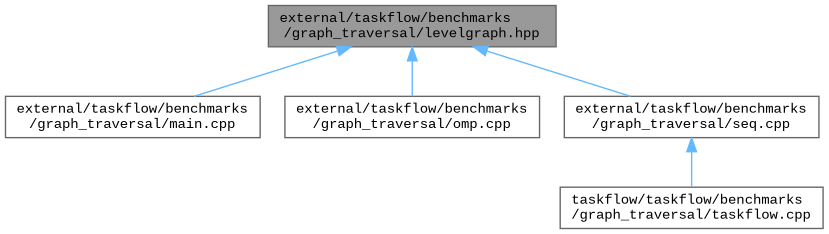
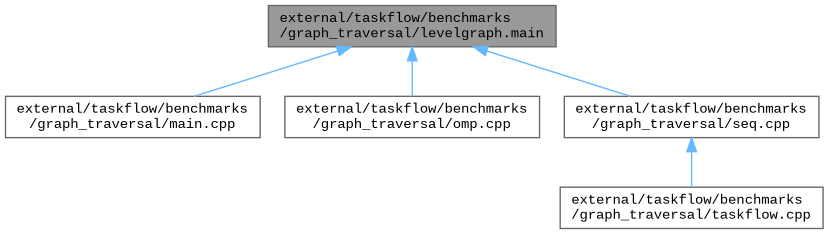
(412, 26) -> (412, 26)
(692, 208) -> (692, 208)
